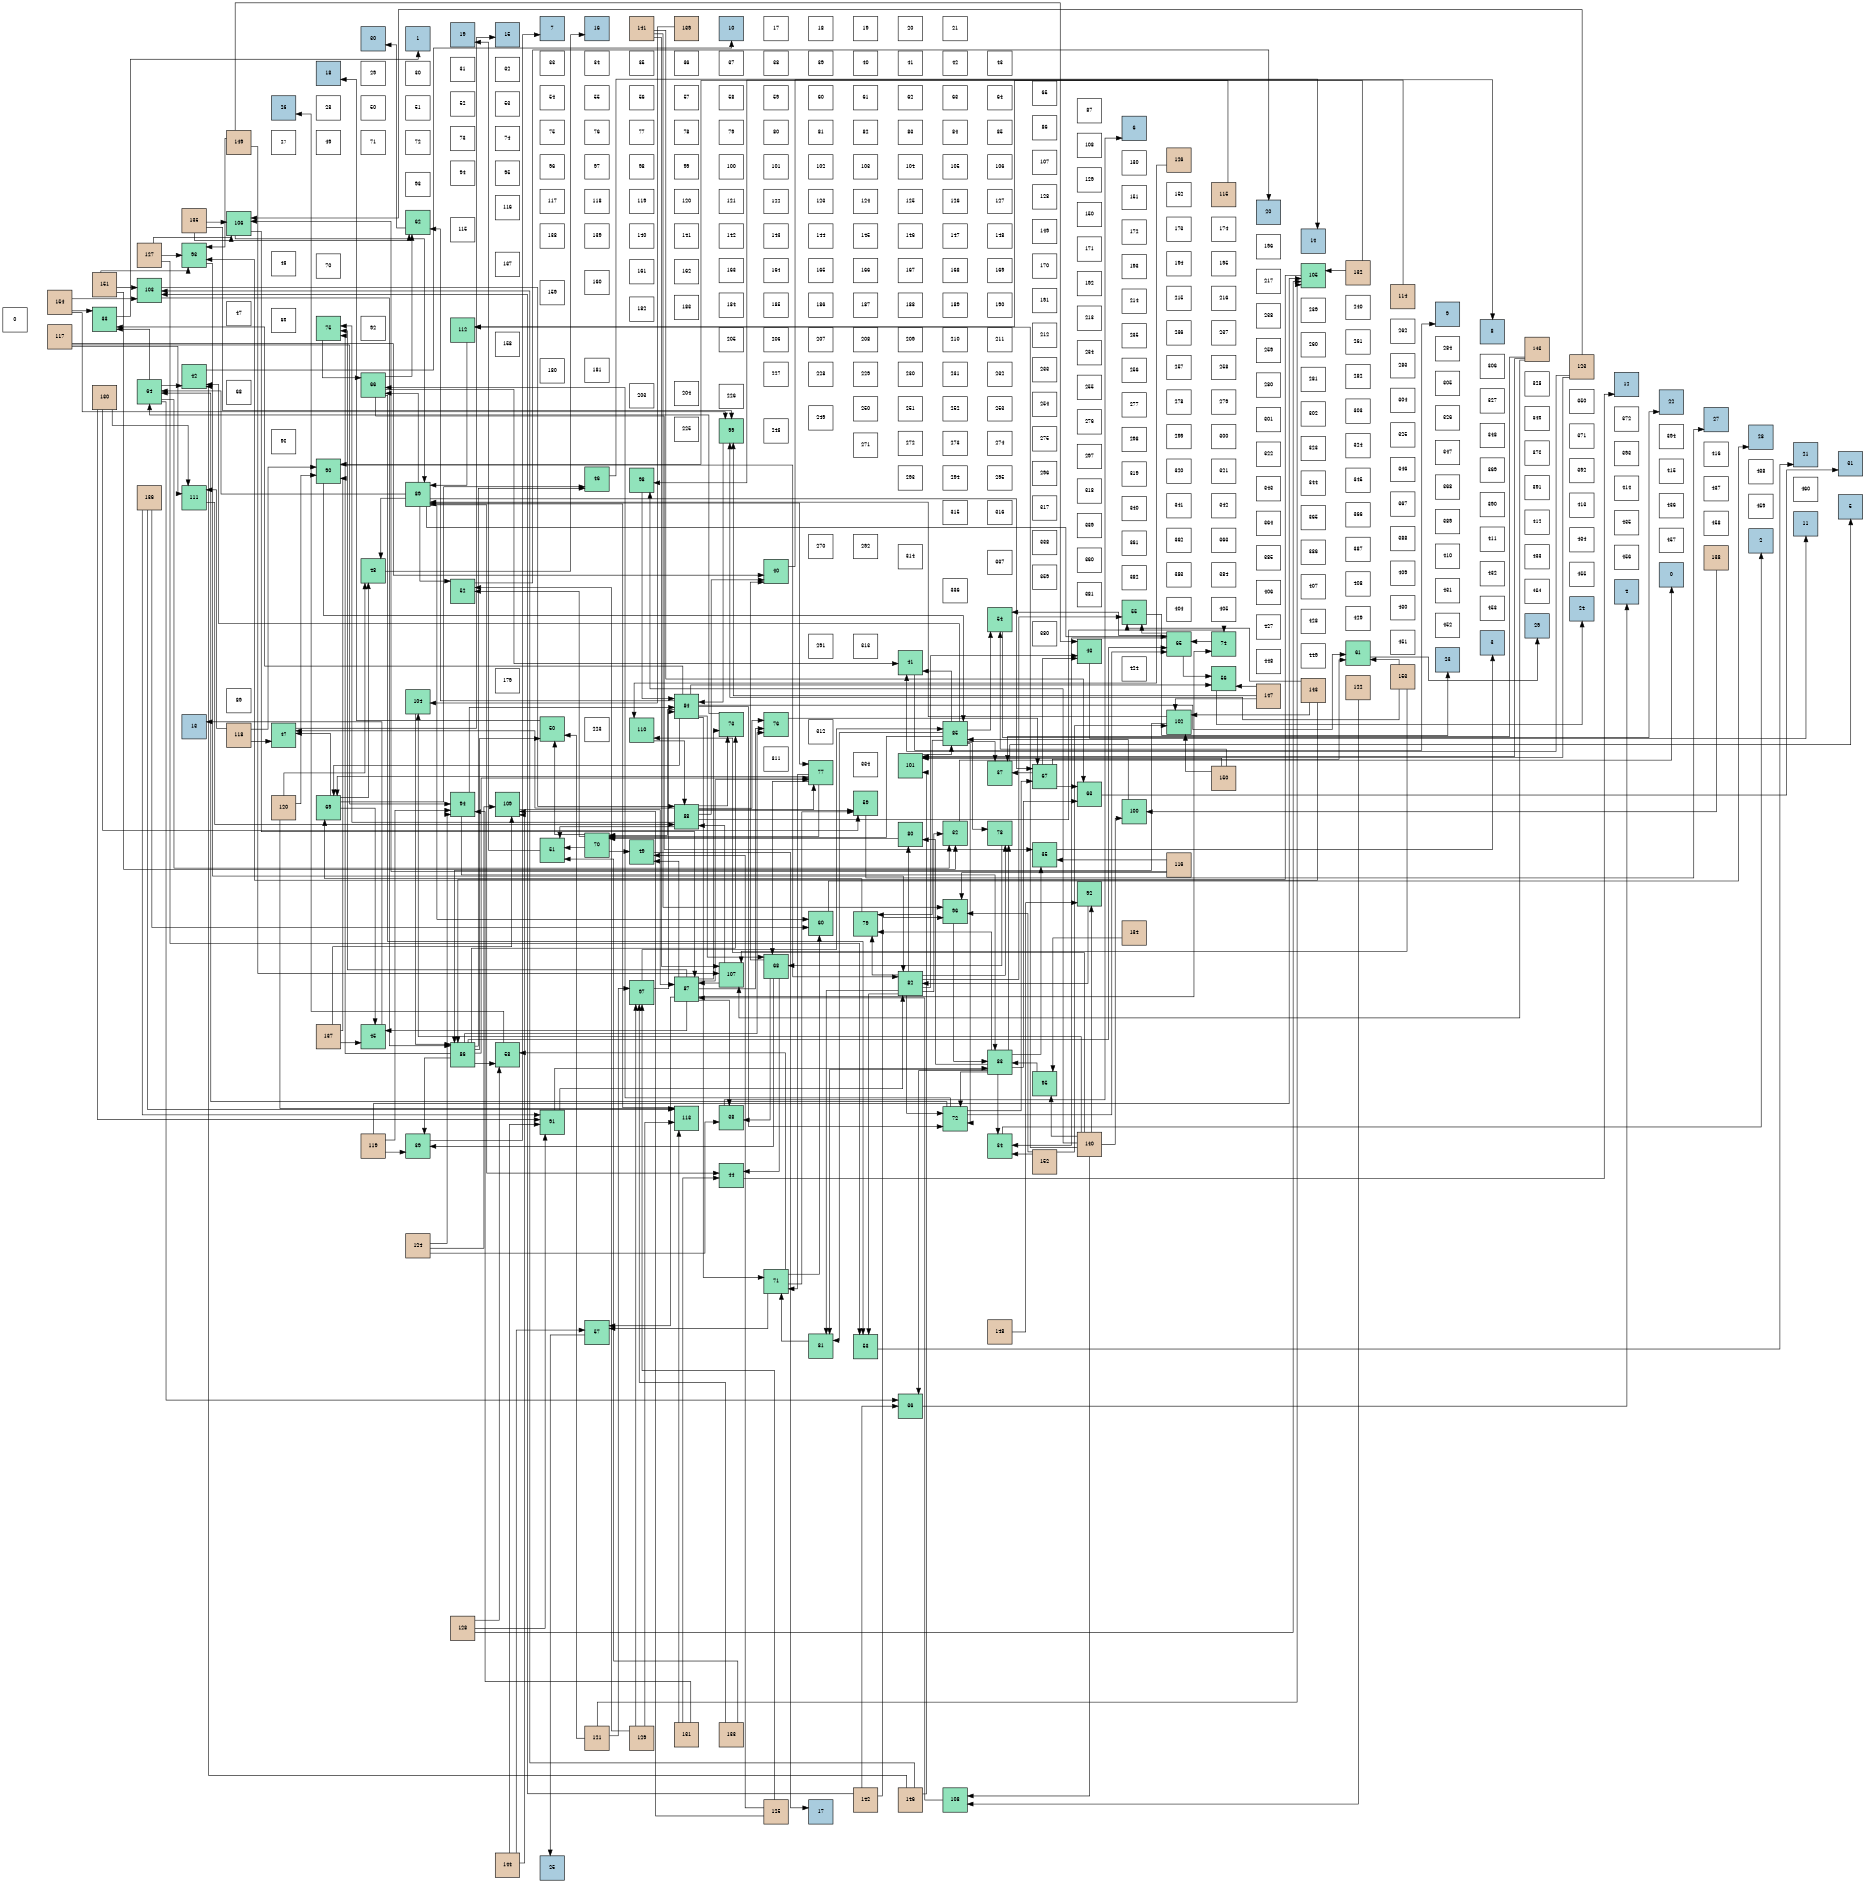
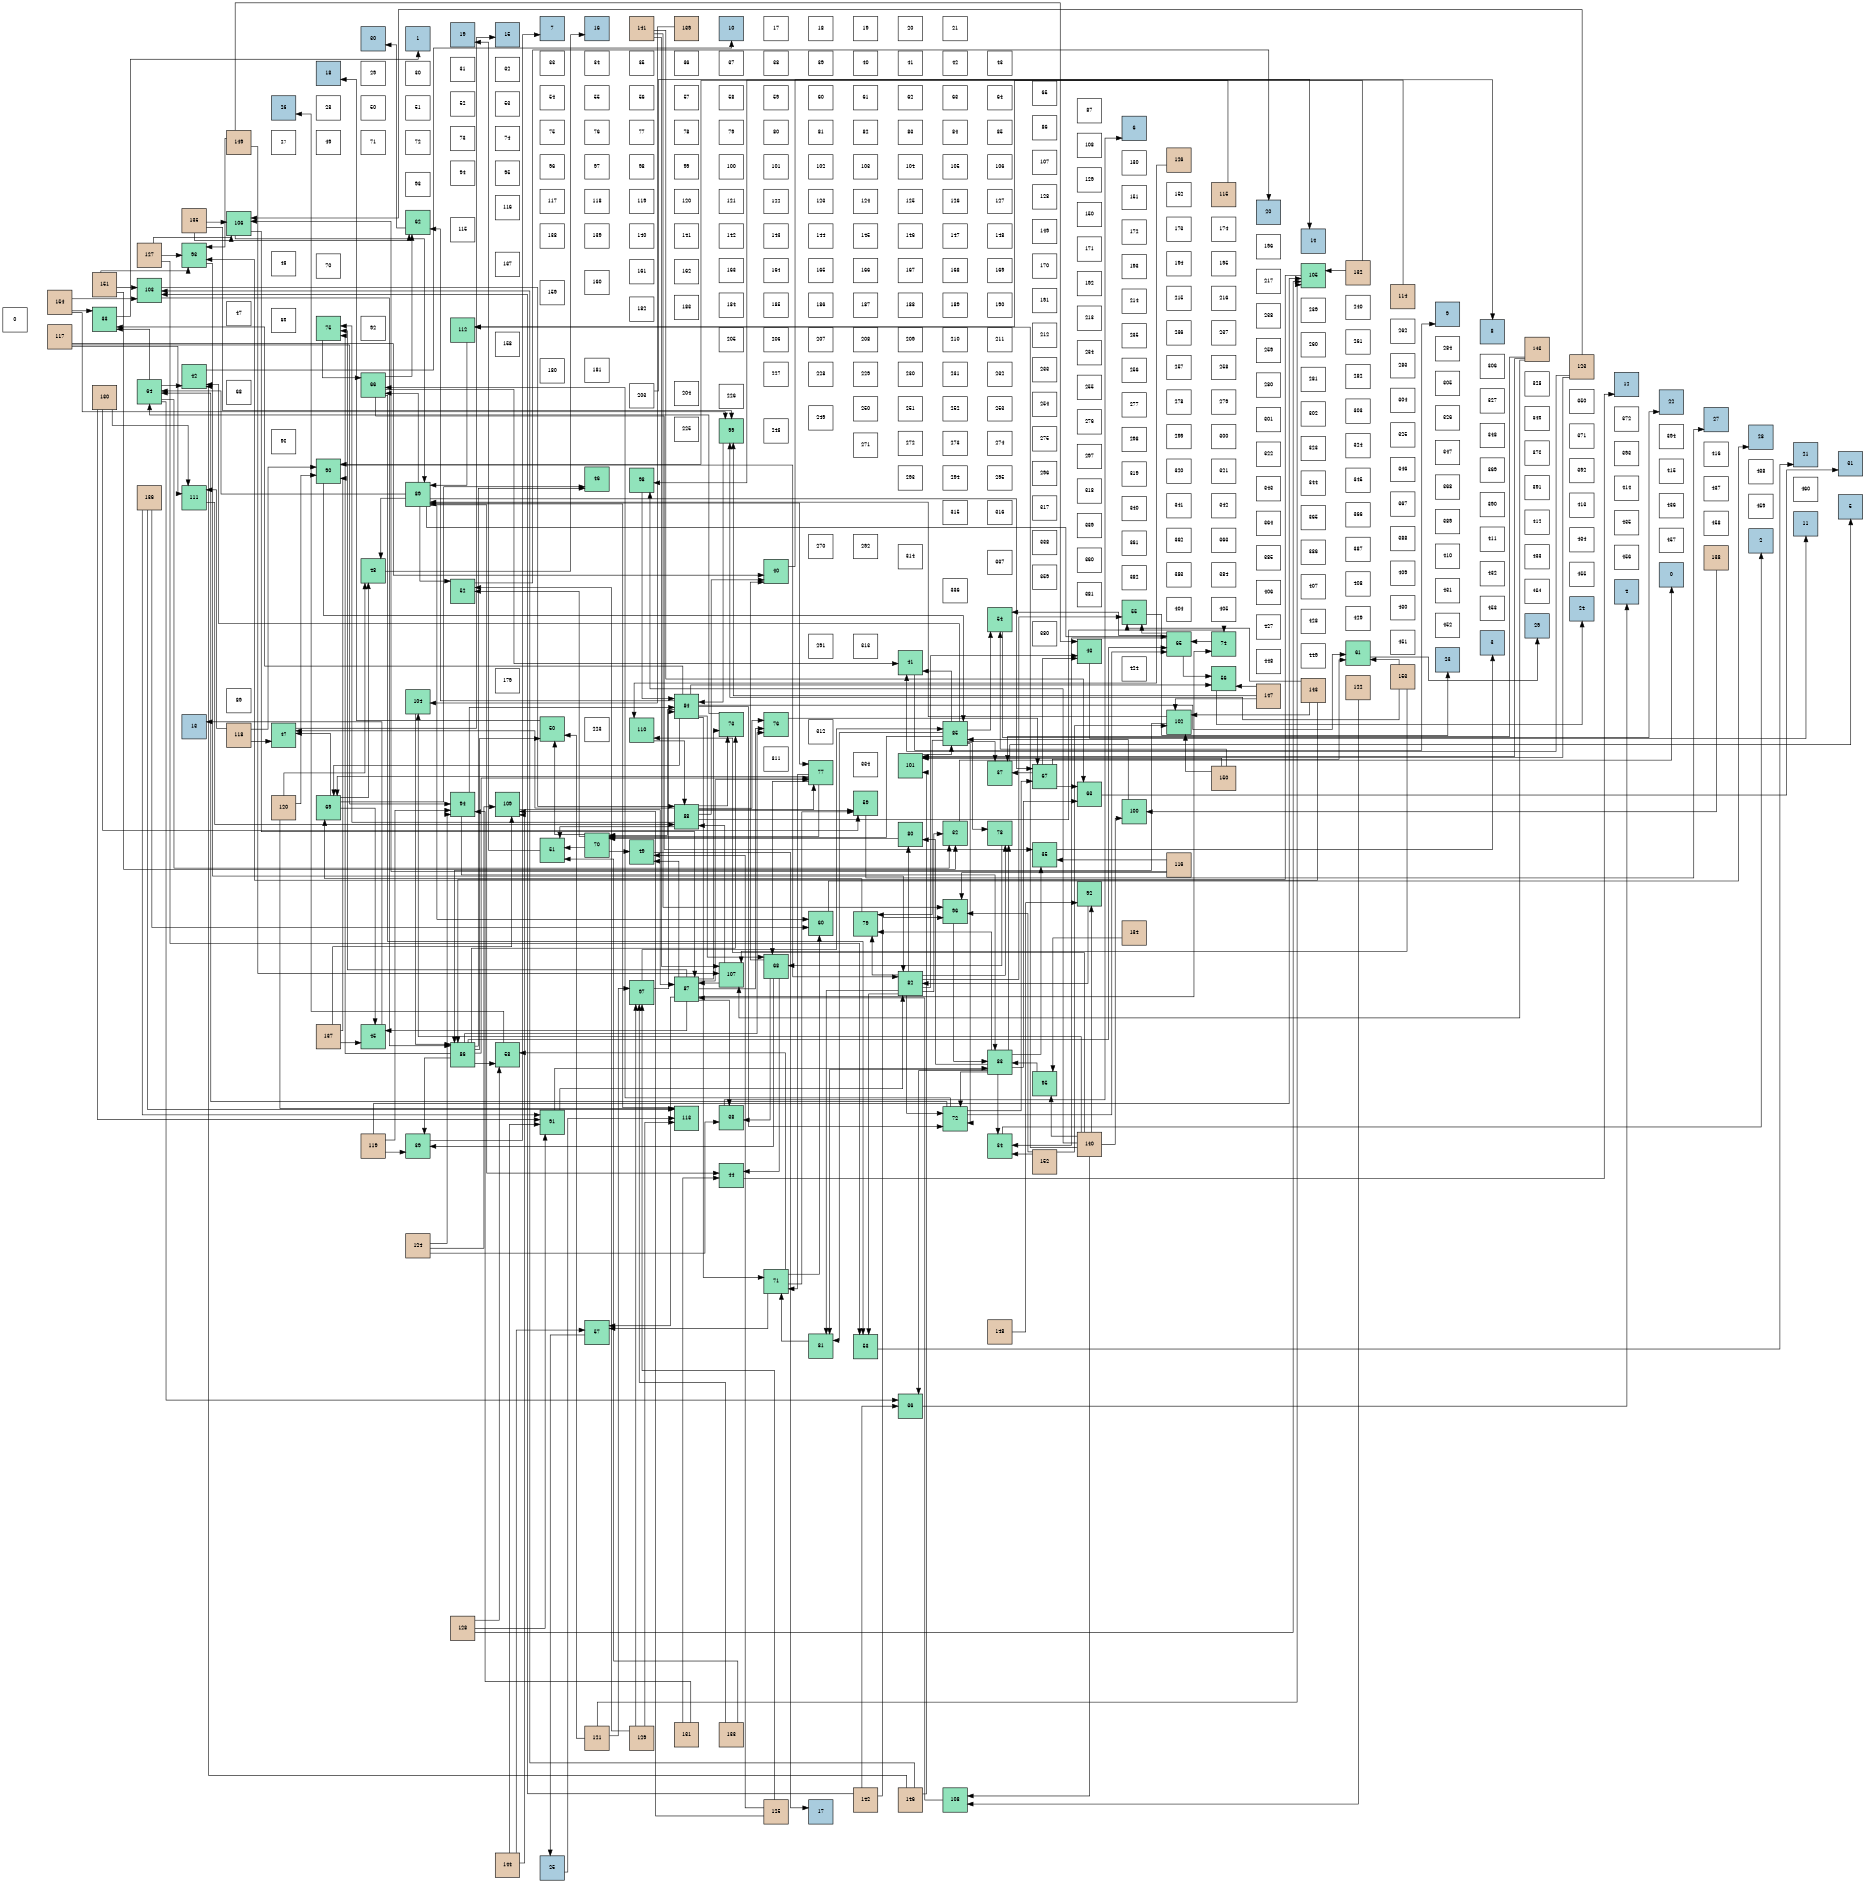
(616, 108) -> (898, 79)
(679, 1429) -> (568, 1446)
